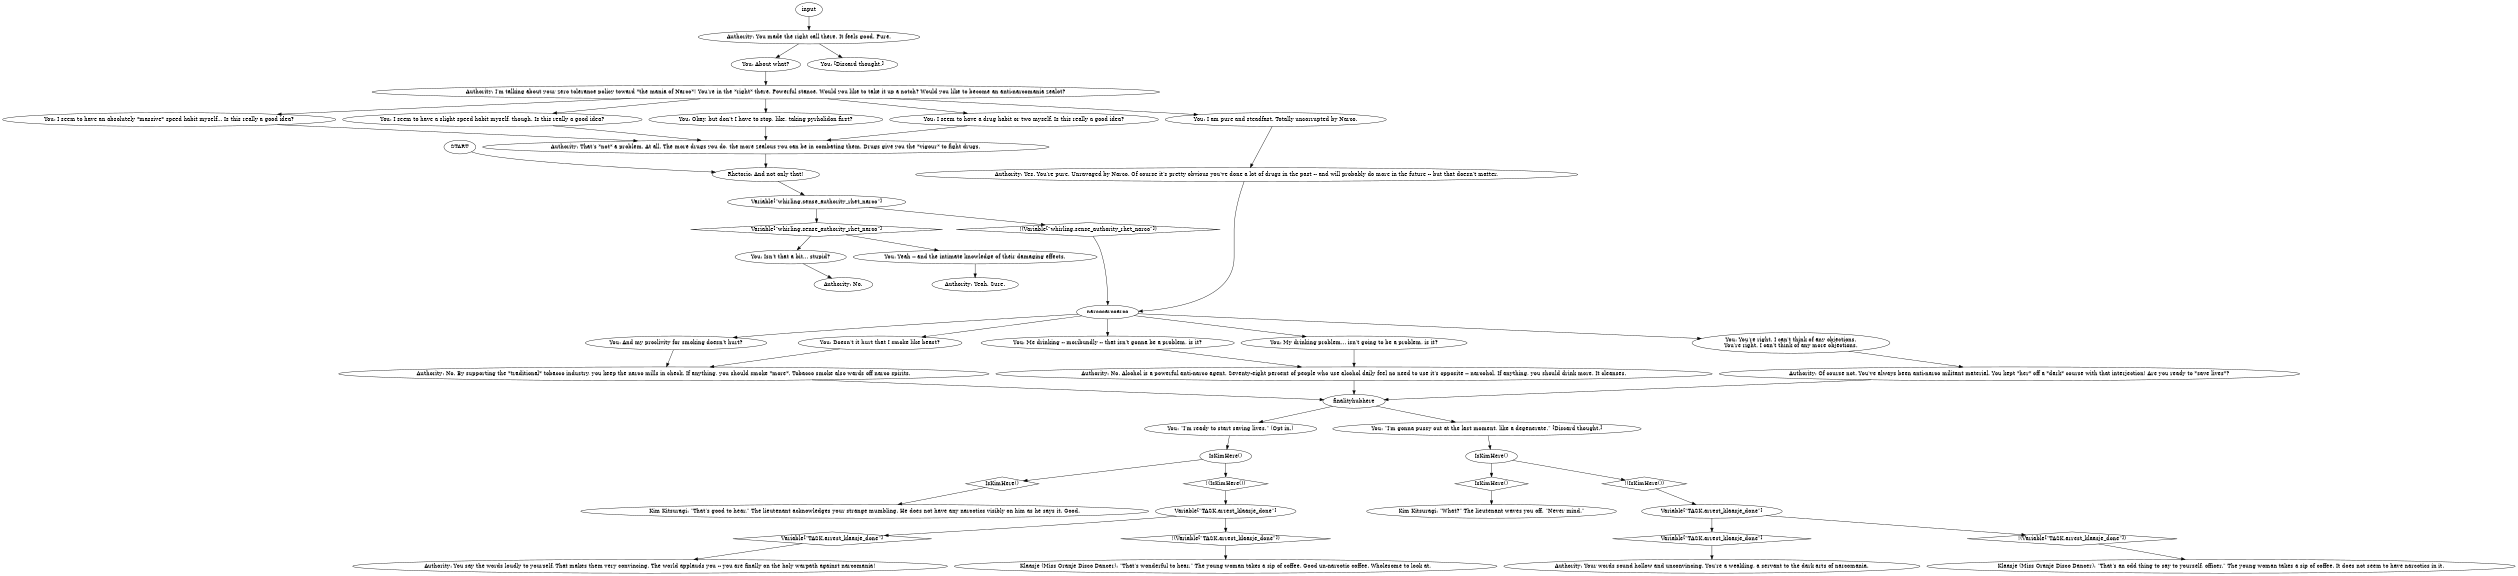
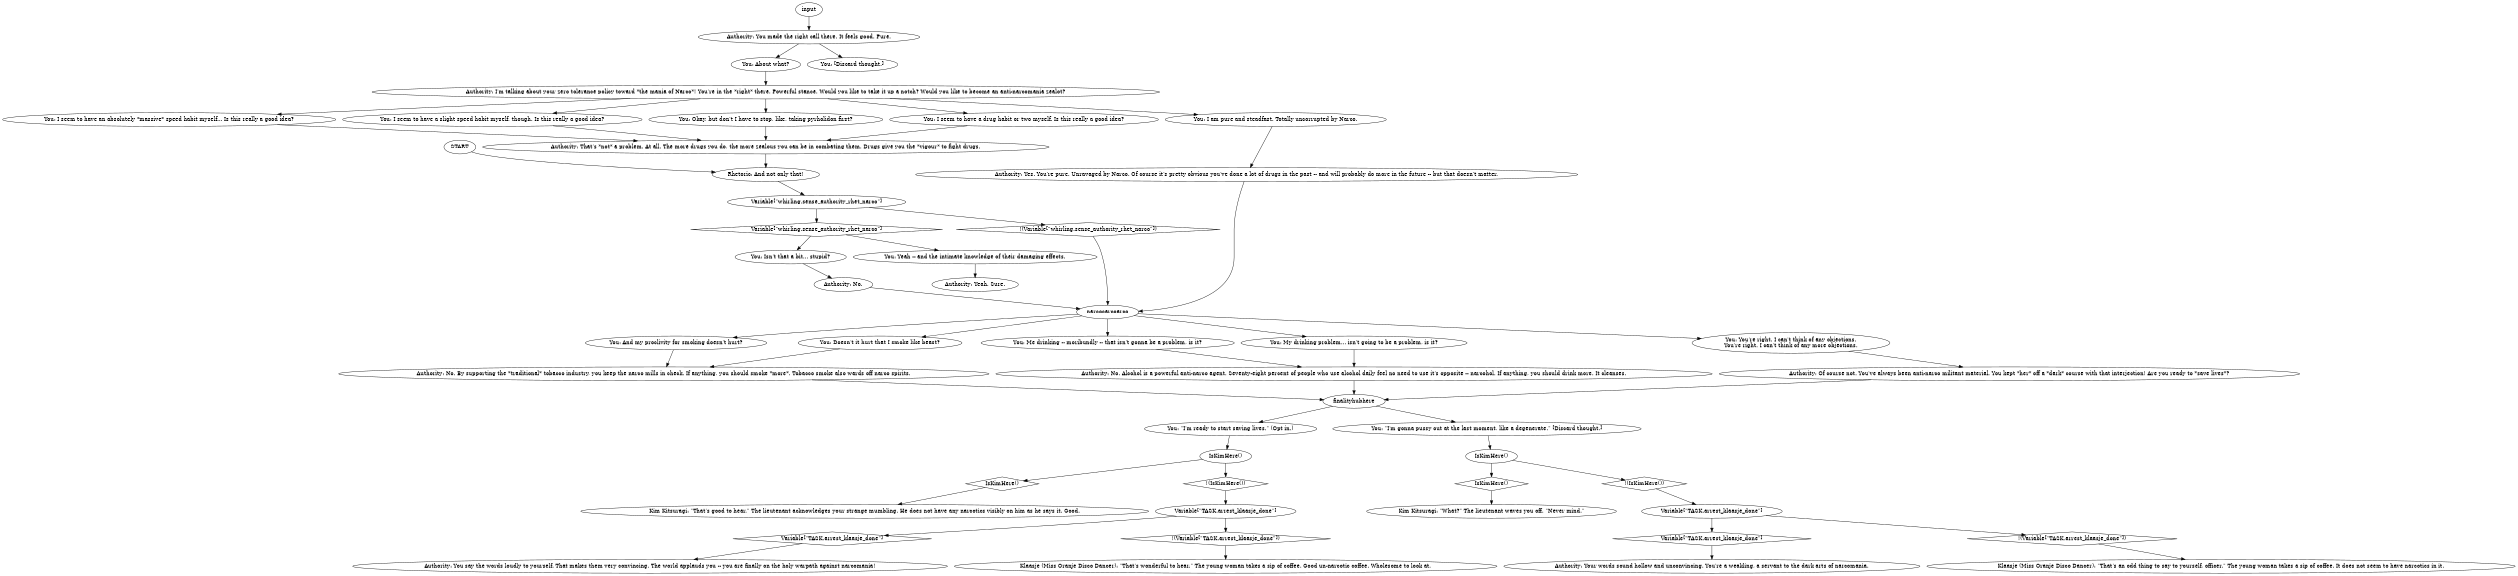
none -> (973, 298)
